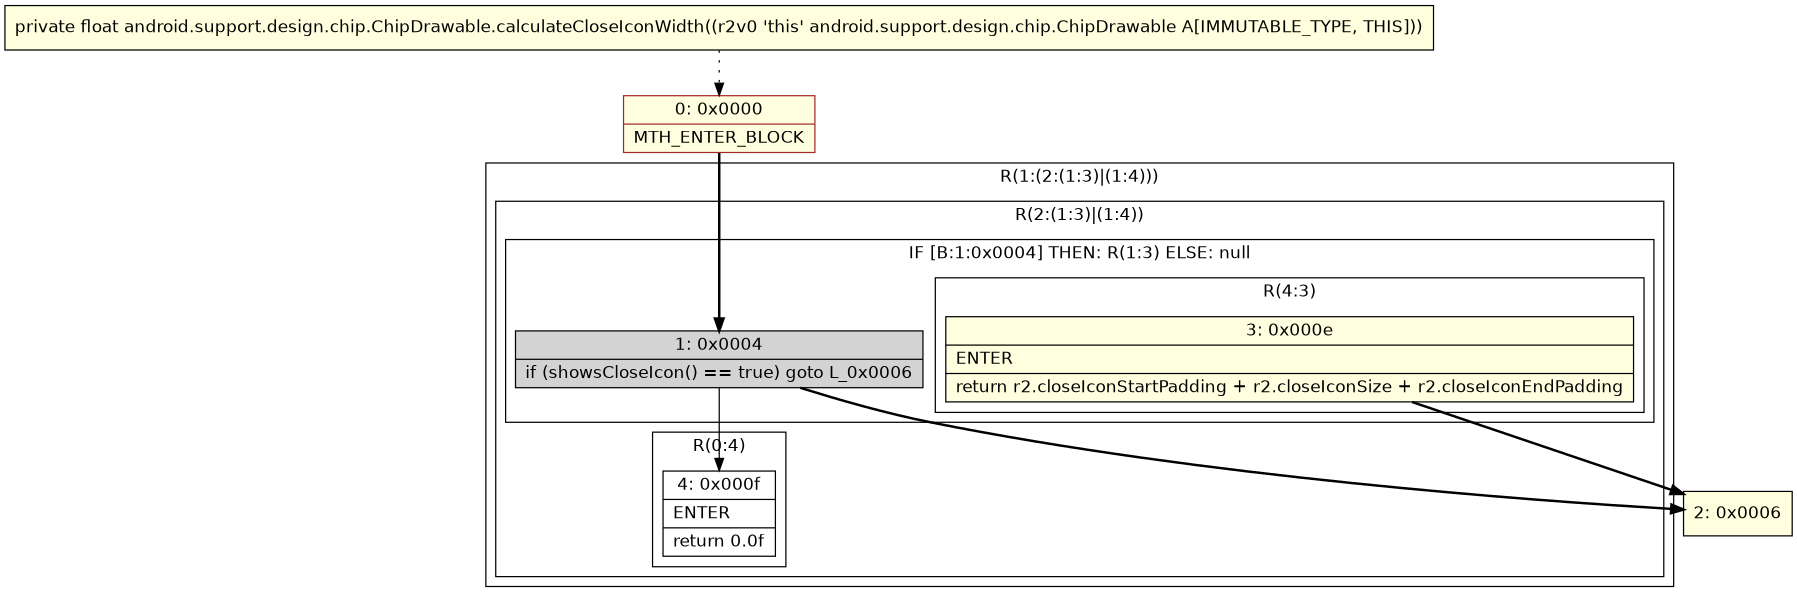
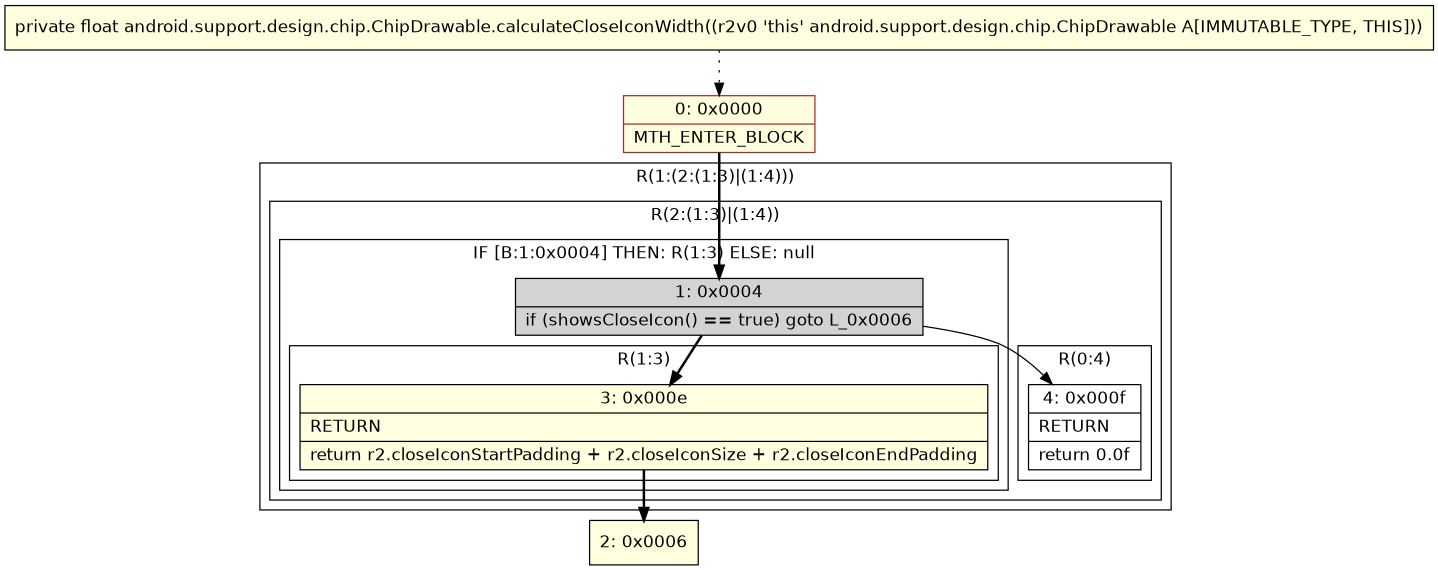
(1290, 292) -> (644, 360)
(985, 359) -> (346, 427)
(1232, 469) -> (689, 355)
(702, 513) -> (1074, 427)
